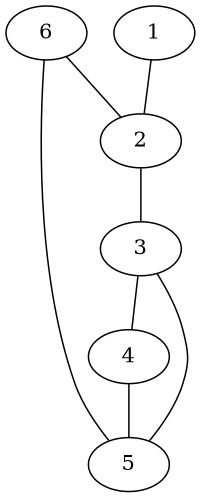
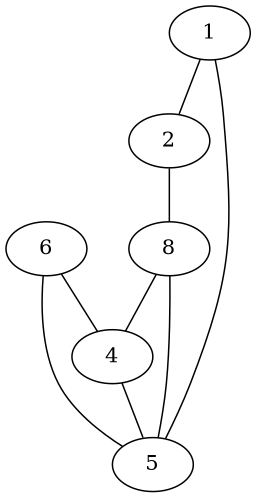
(94, 87) -> (79, 303)
(141, 249) -> (169, 249)
none -> (227, 254)
